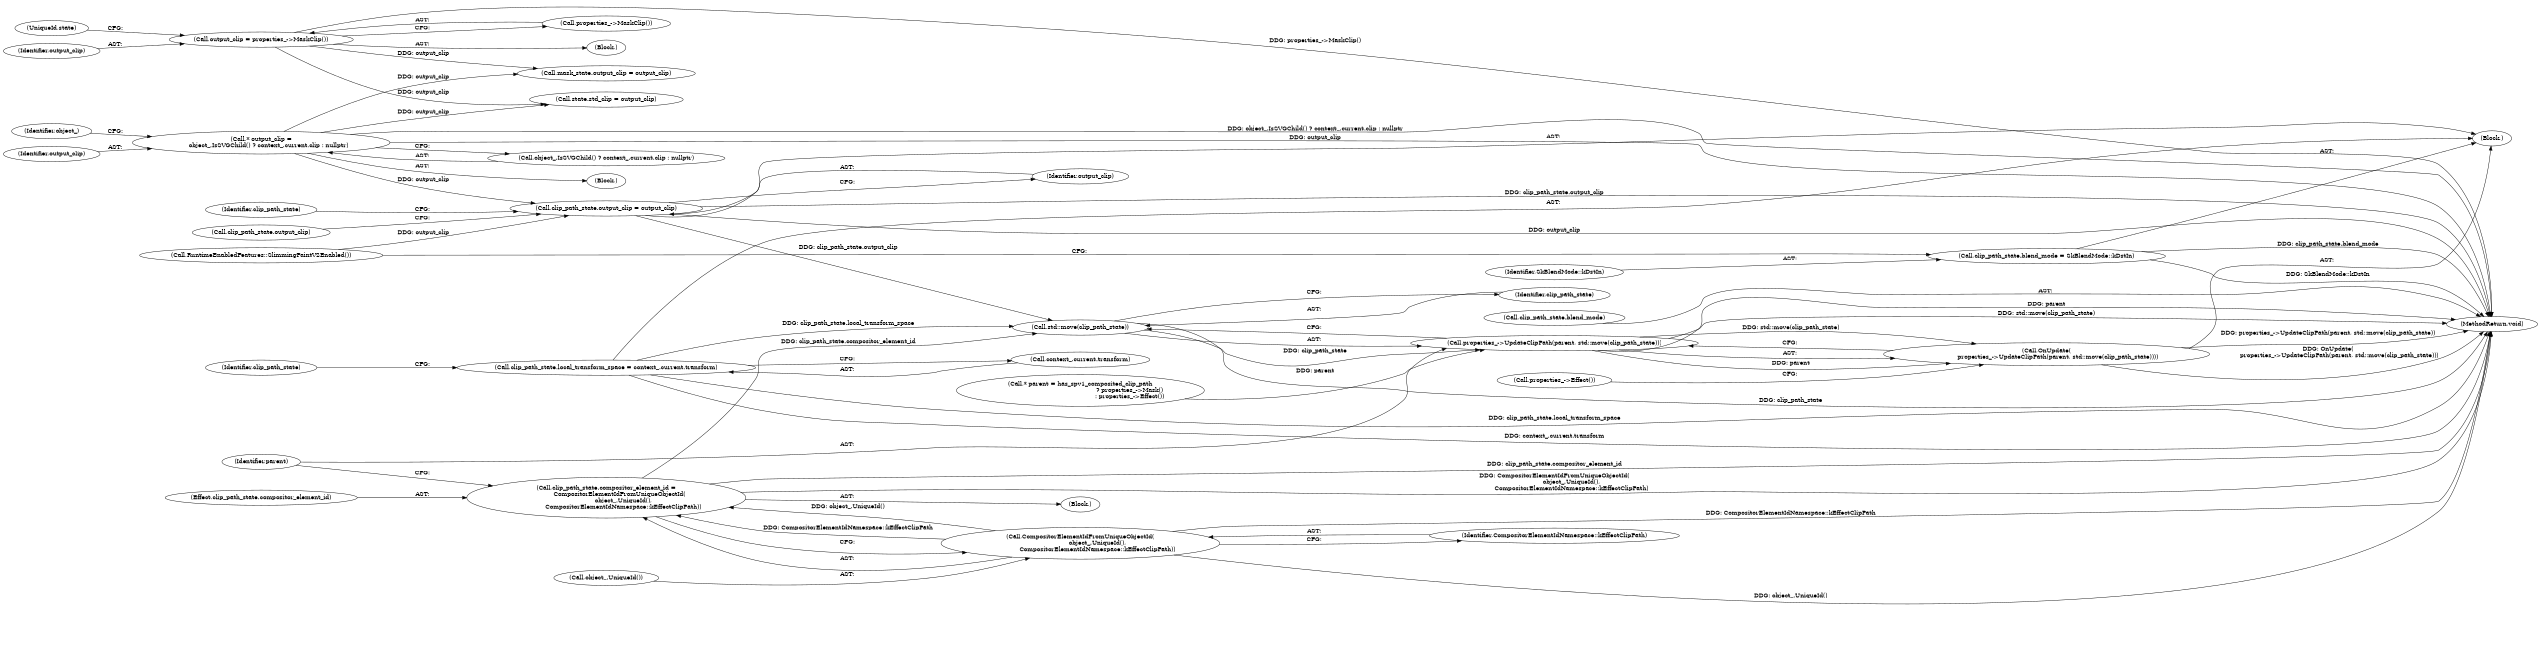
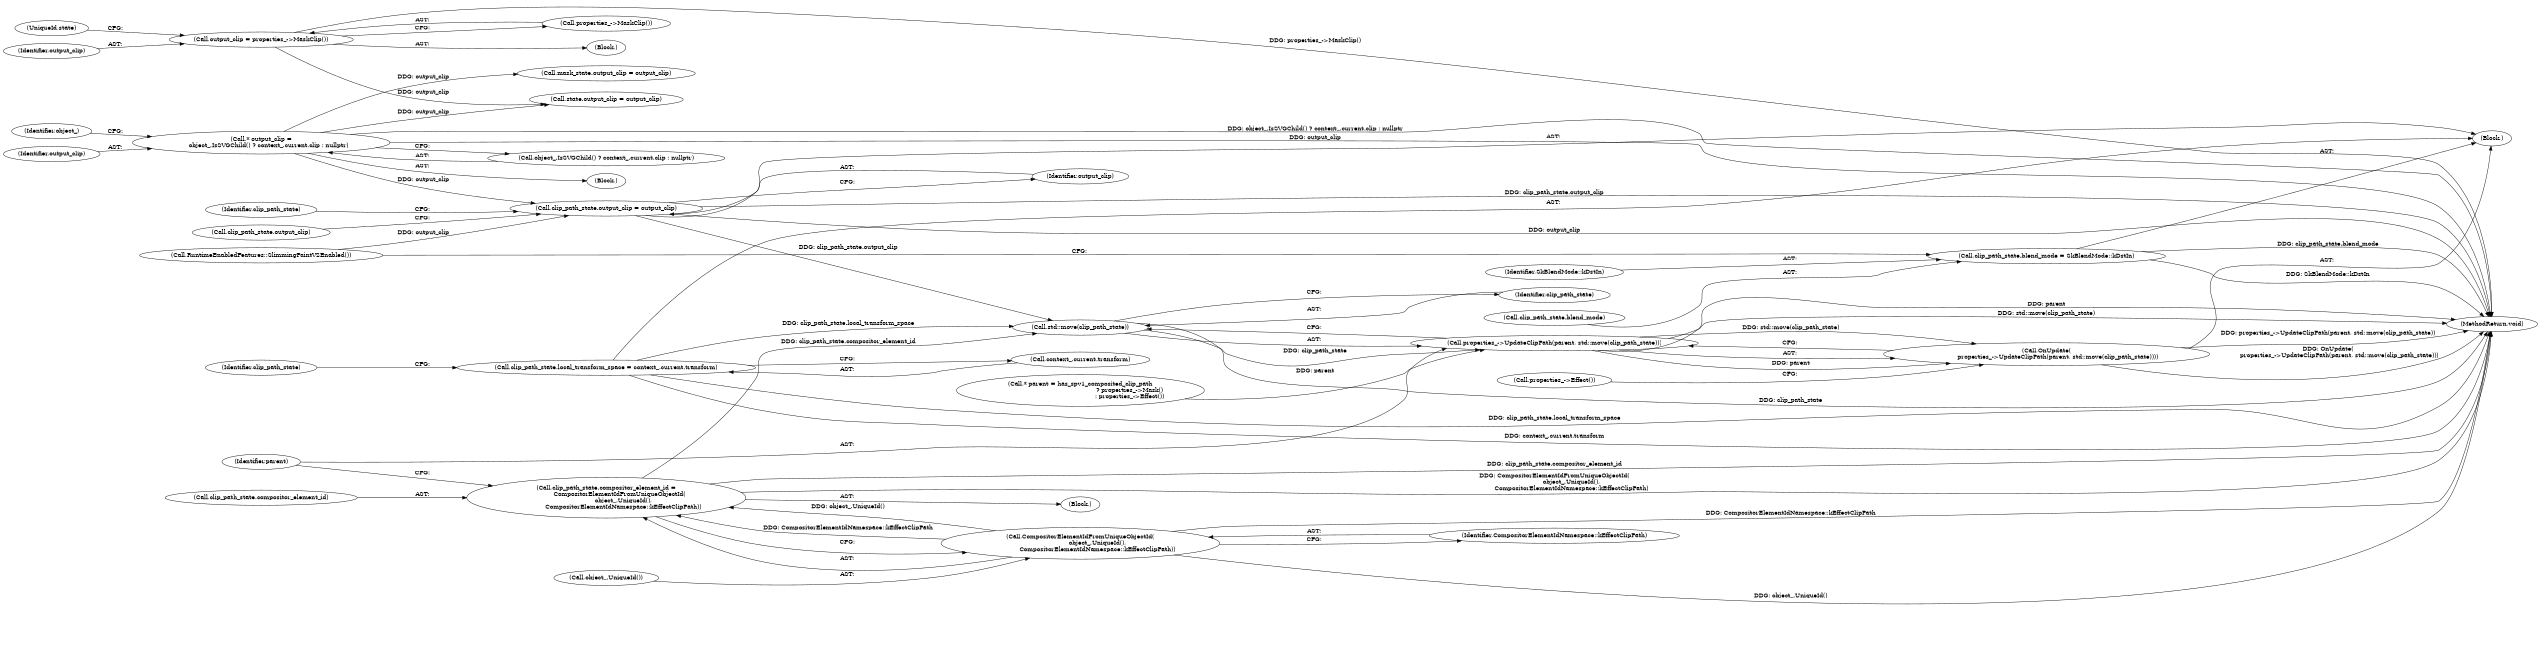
(421, 59) -> none
(606, 100) -> (606, 100)
(2038, 294) -> (1763, 279)
(261, 498) -> (261, 498)
